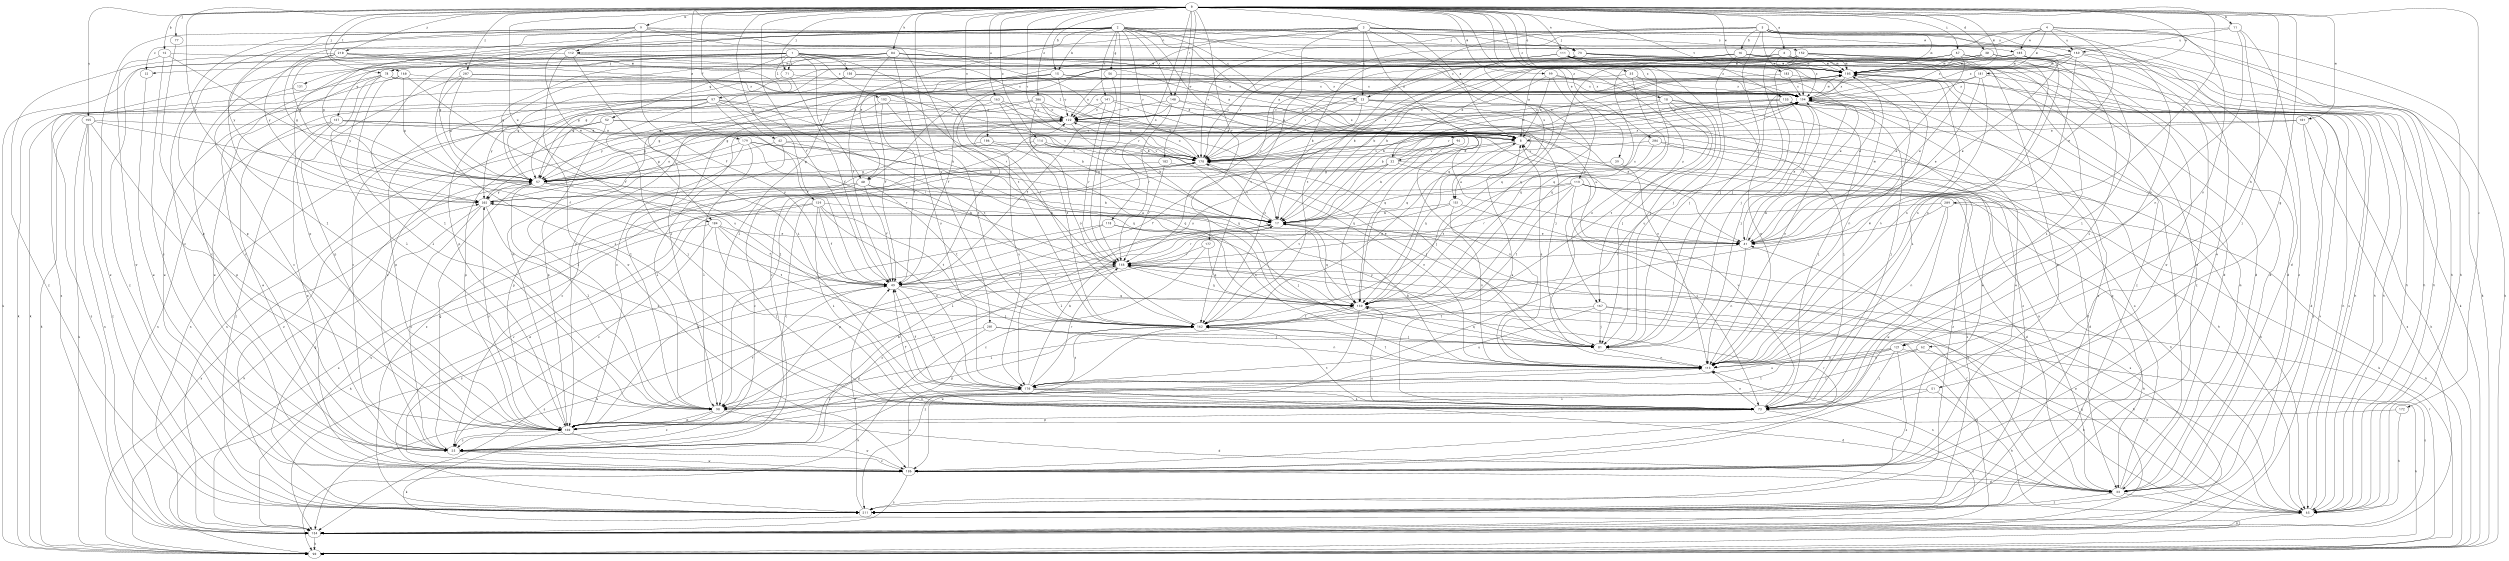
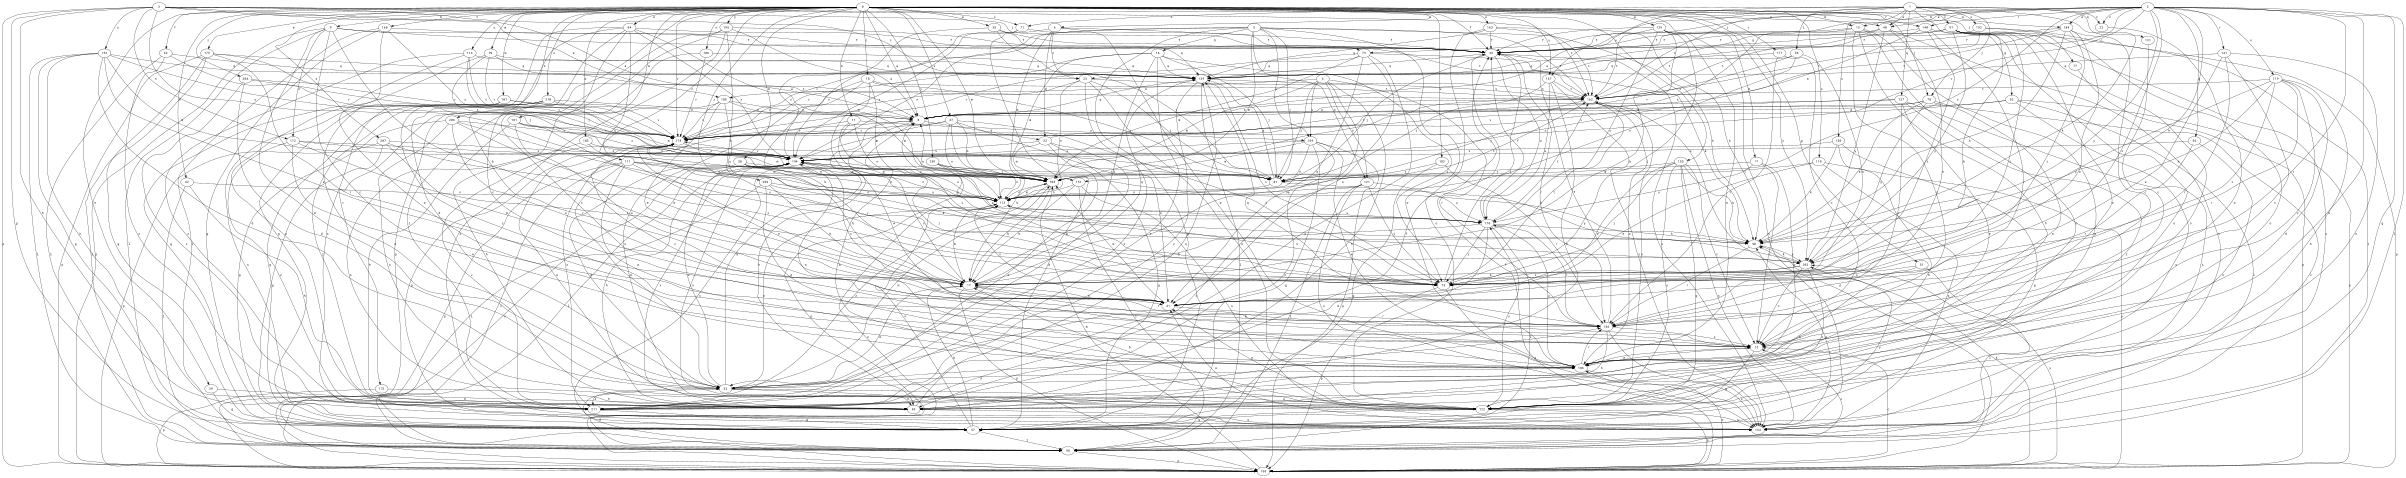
(1147, 222) -> (1262, 36)
